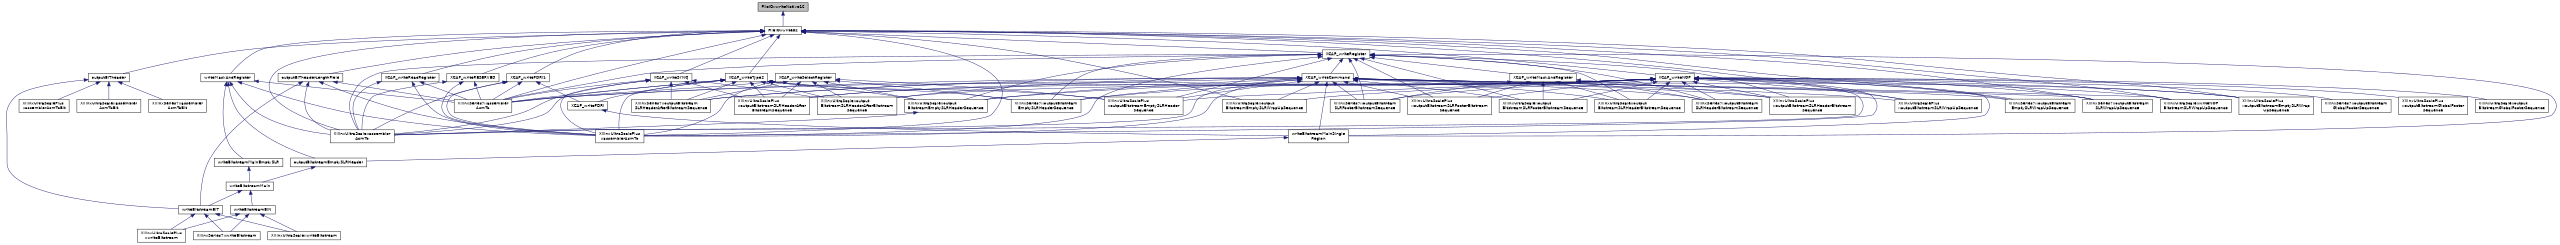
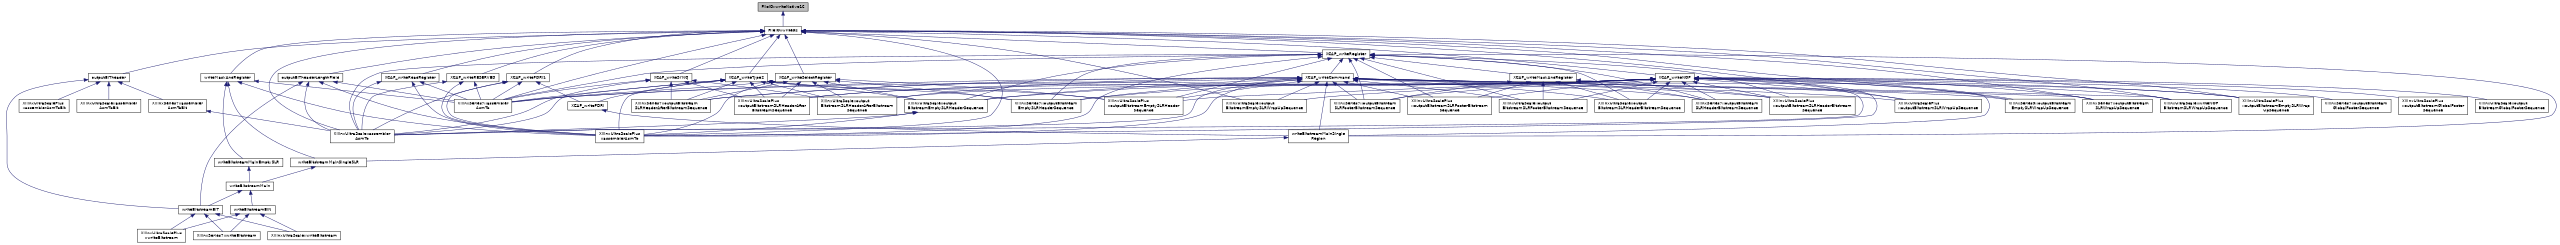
none -> (794, 54)
(561, 103) -> (819, 124)
(2040, 106) -> (2040, 106)
(275, 122) -> (270, 121)
(329, 162) -> (329, 162)
